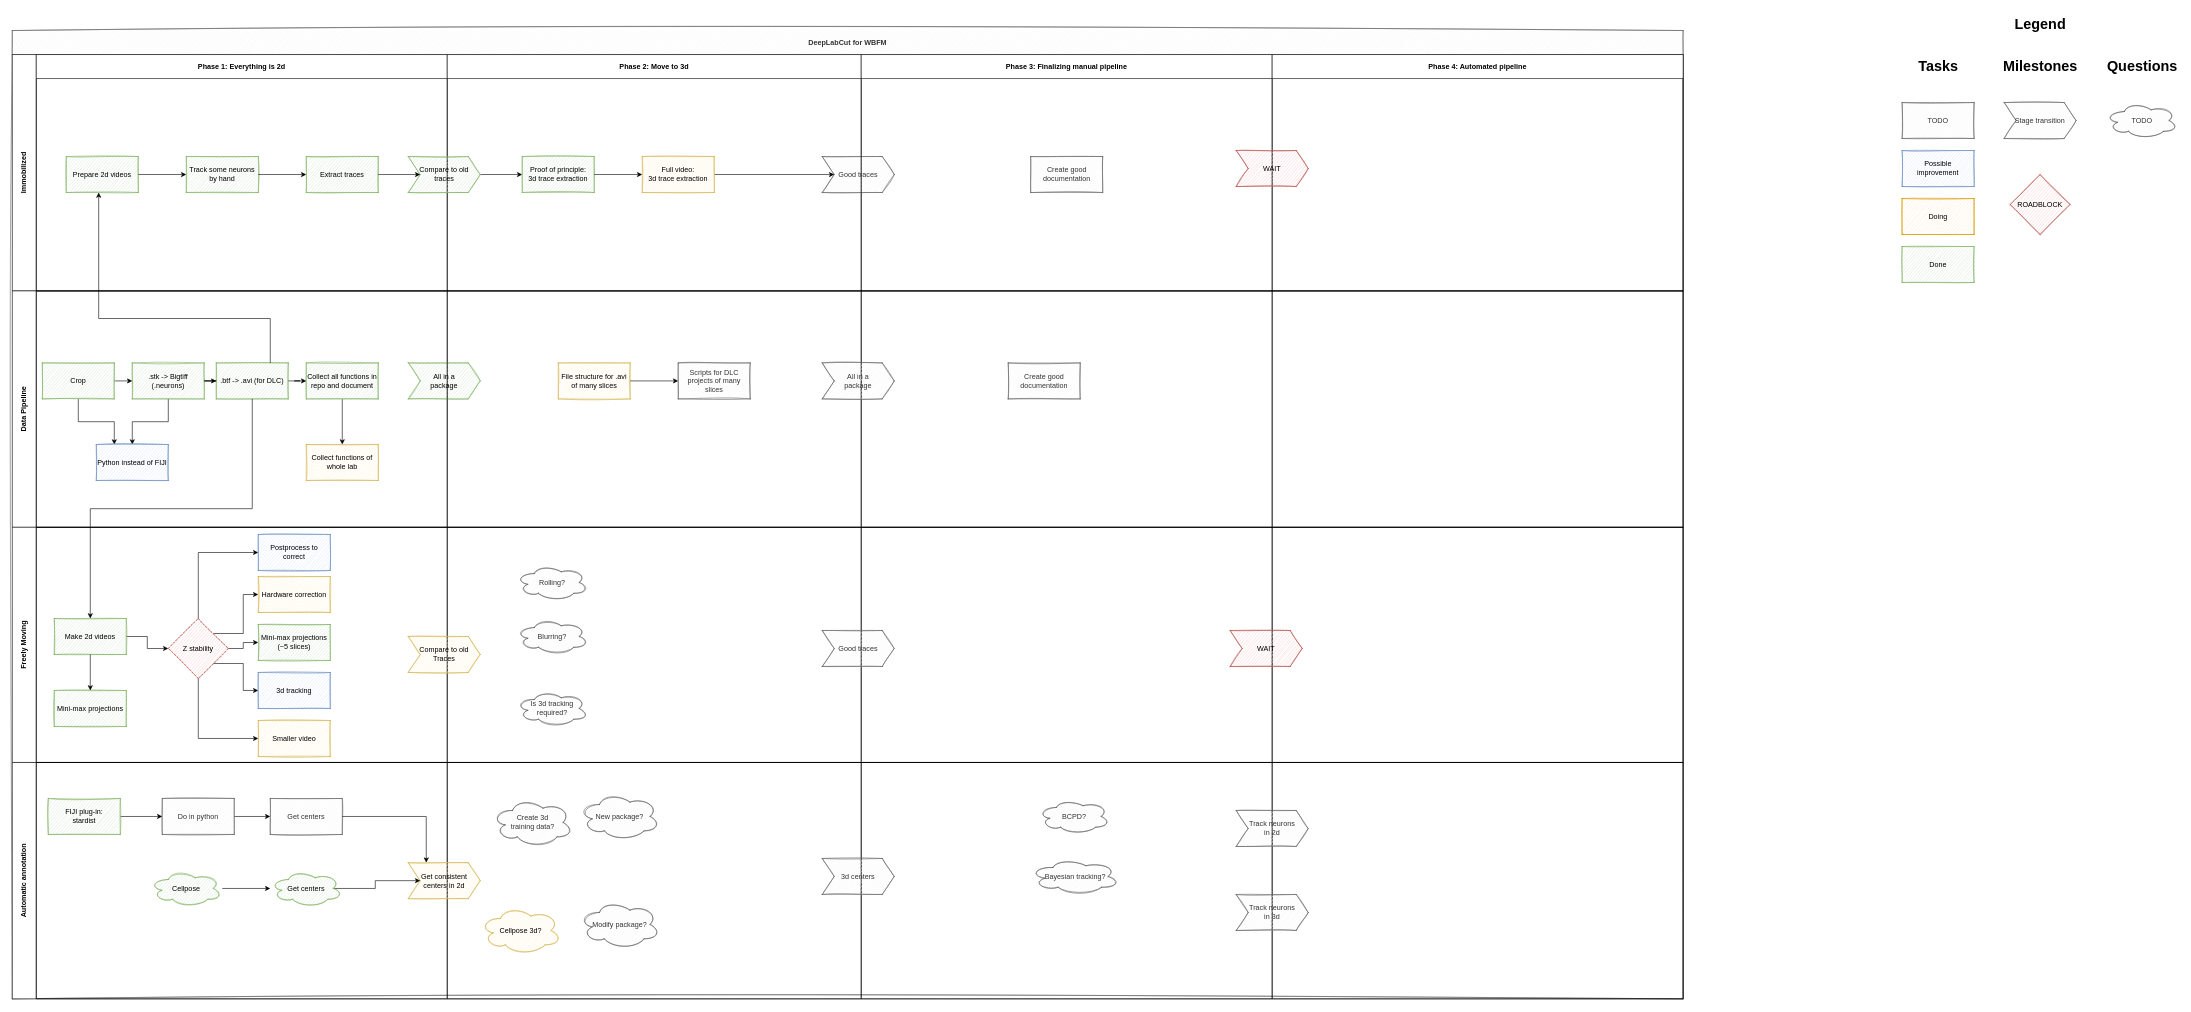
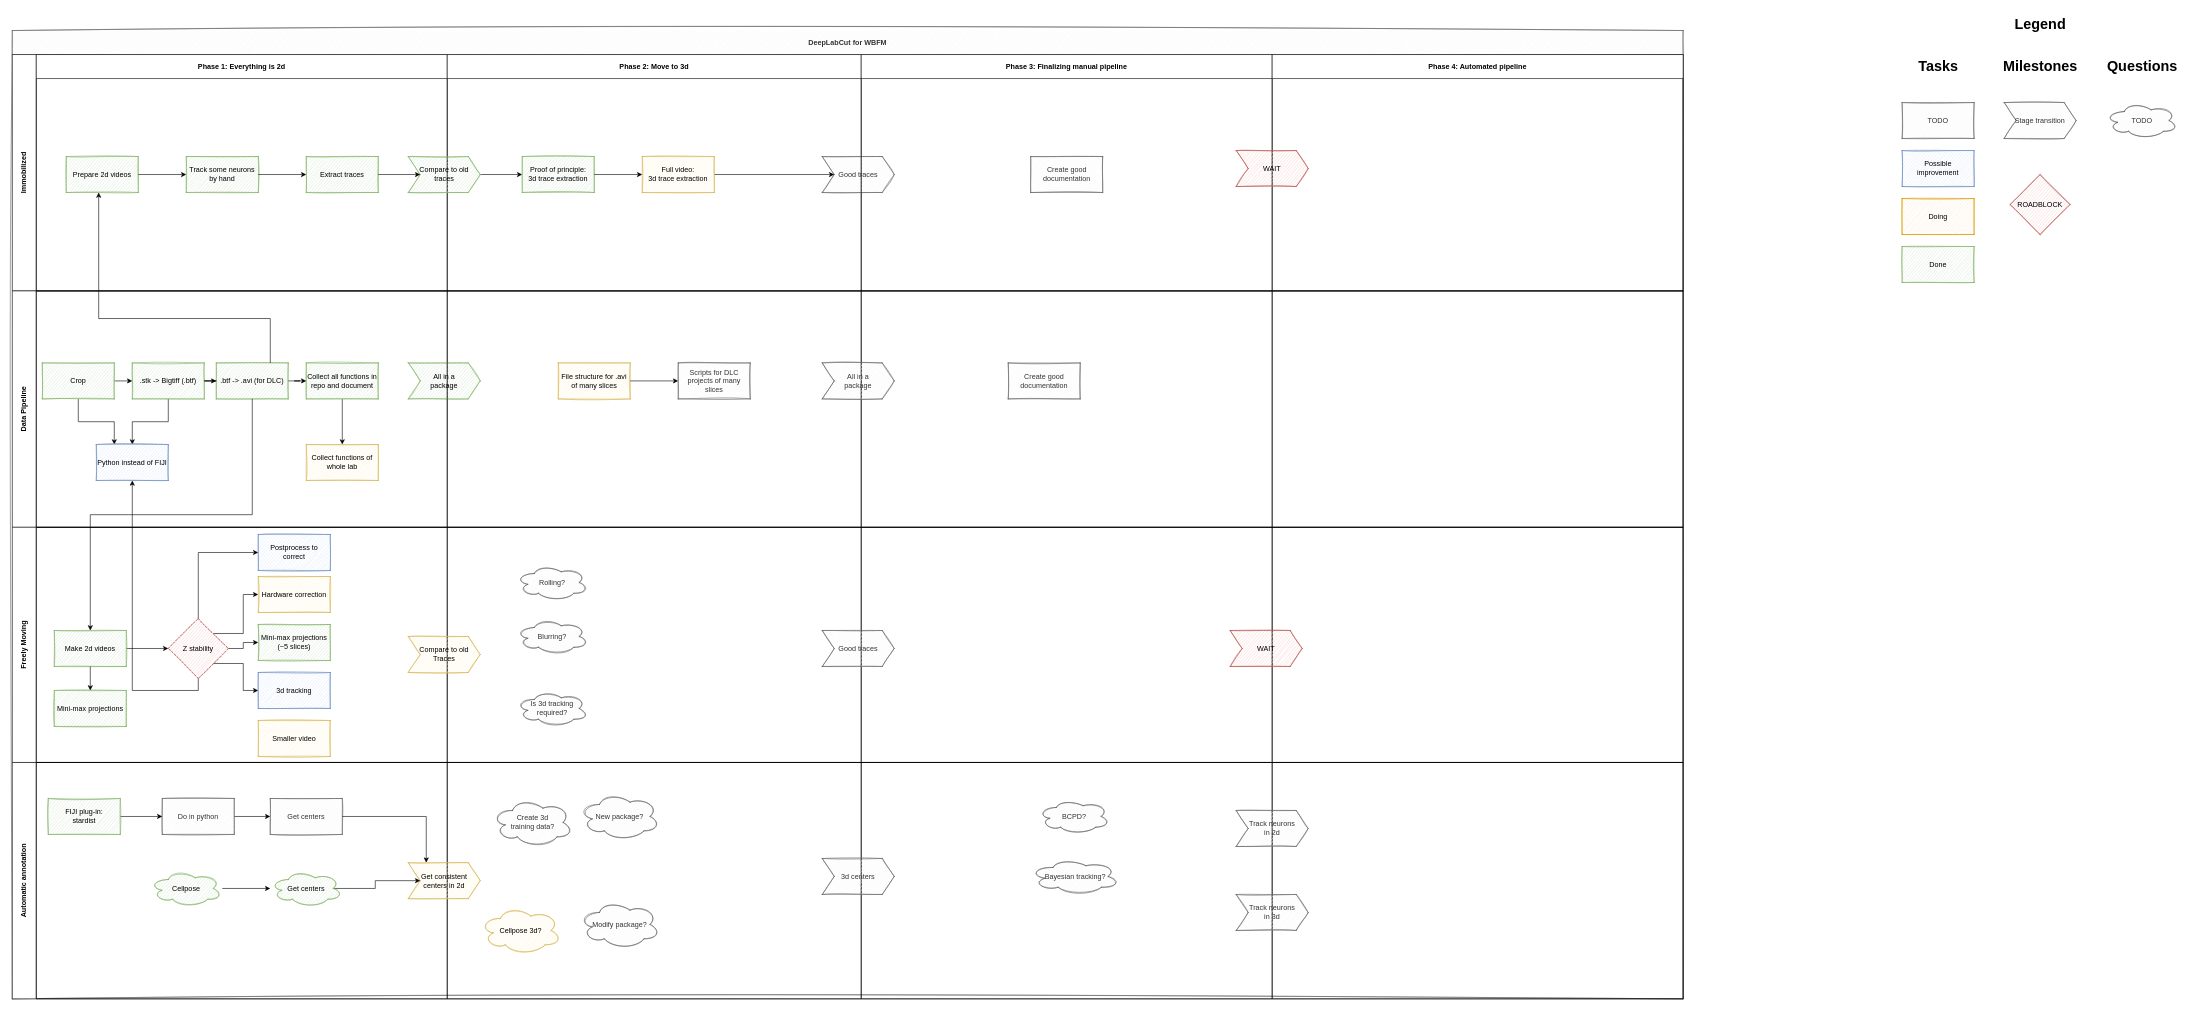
(168, 381) -> (168, 381)
(90, 636) -> (90, 648)
(225, 738) -> (165, 690)
